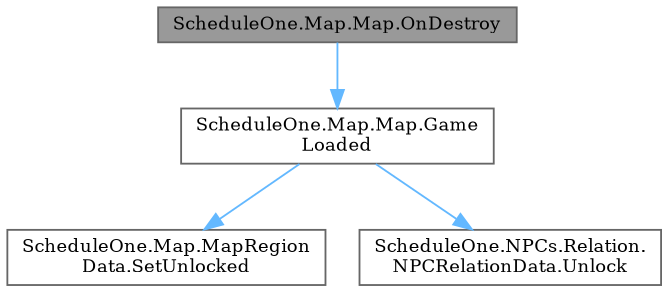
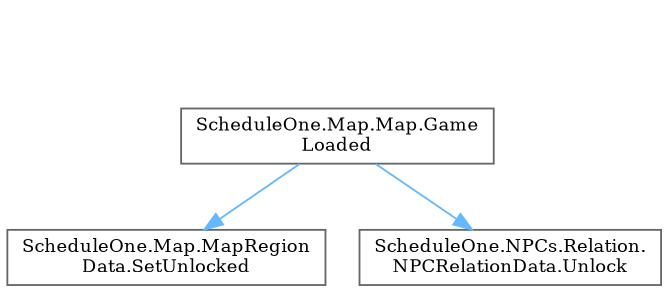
(337, 25) -> none
